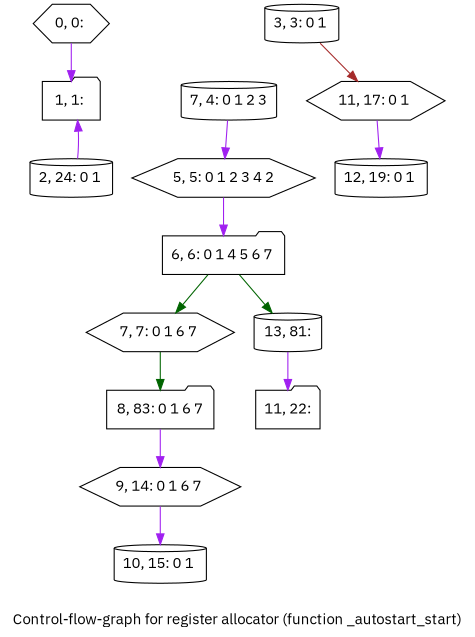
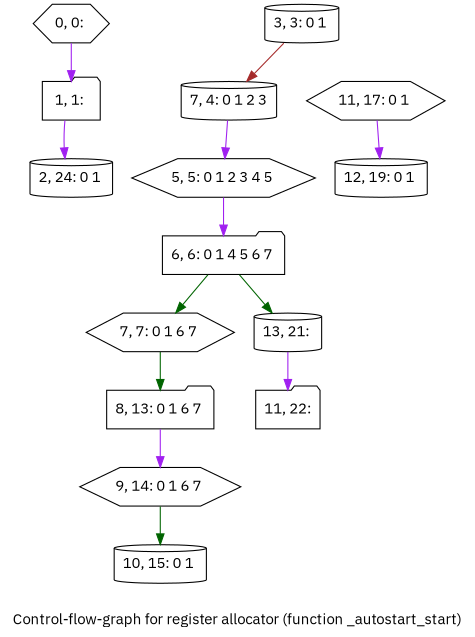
(335, 58) -> (269, 58)
(78, 145) -> (64, 134)
(224, 178) -> (224, 178)
(288, 332) -> (288, 332)
(160, 410) -> (160, 410)
(160, 520) -> (160, 520)
